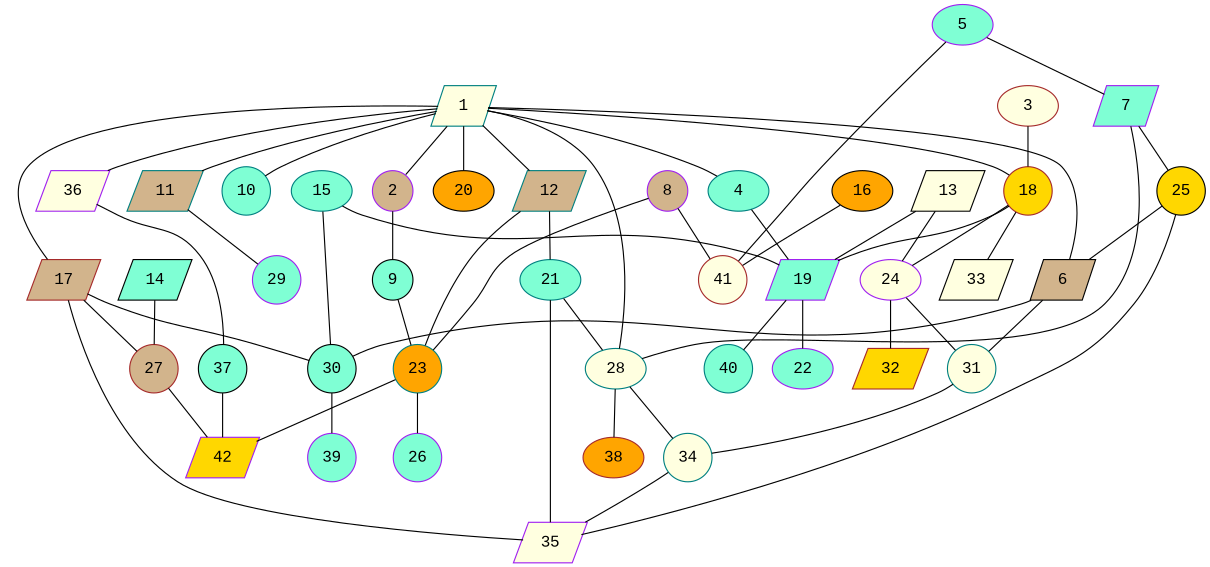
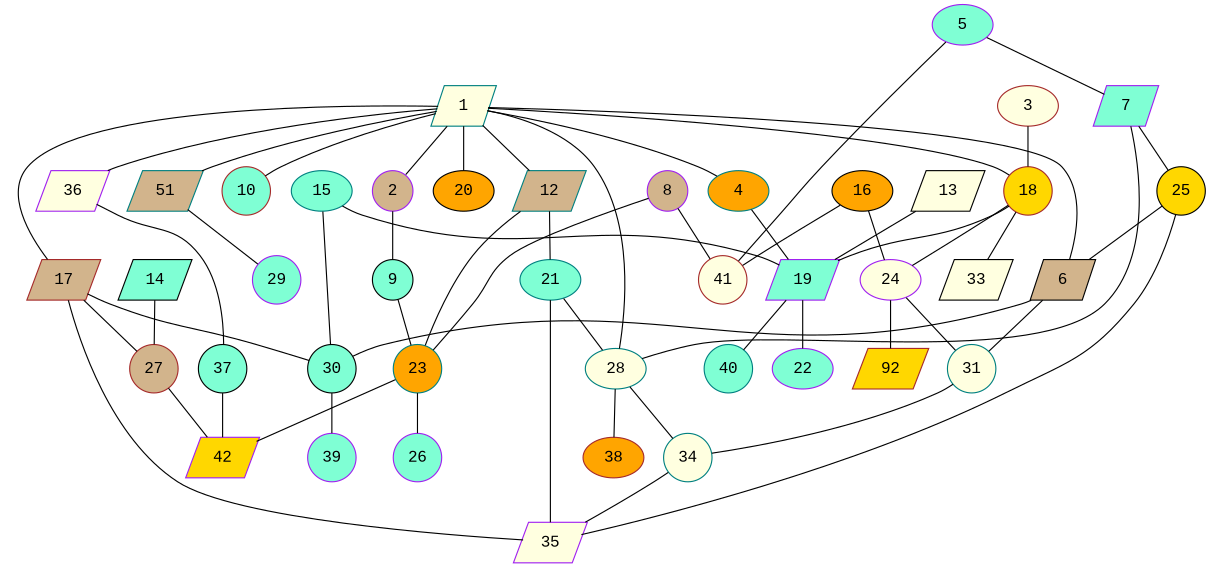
(165, 191) -> (165, 191)
(246, 191) -> (246, 191)
(738, 191) -> (738, 191)
(924, 229) -> (874, 228)
(891, 369) -> (891, 369)
